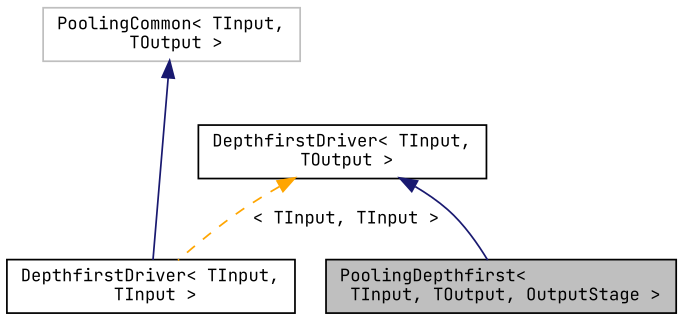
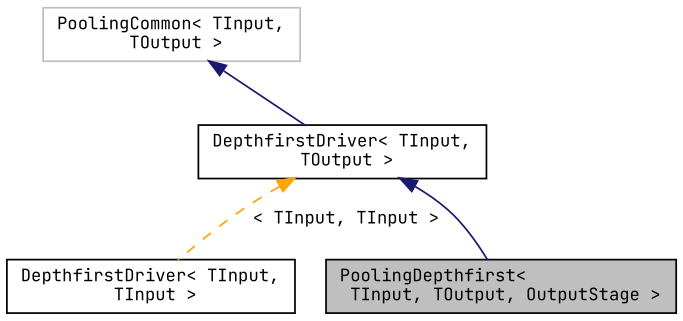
(161, 169) -> (265, 98)
